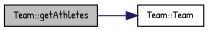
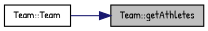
(112, 16) -> (85, 16)
